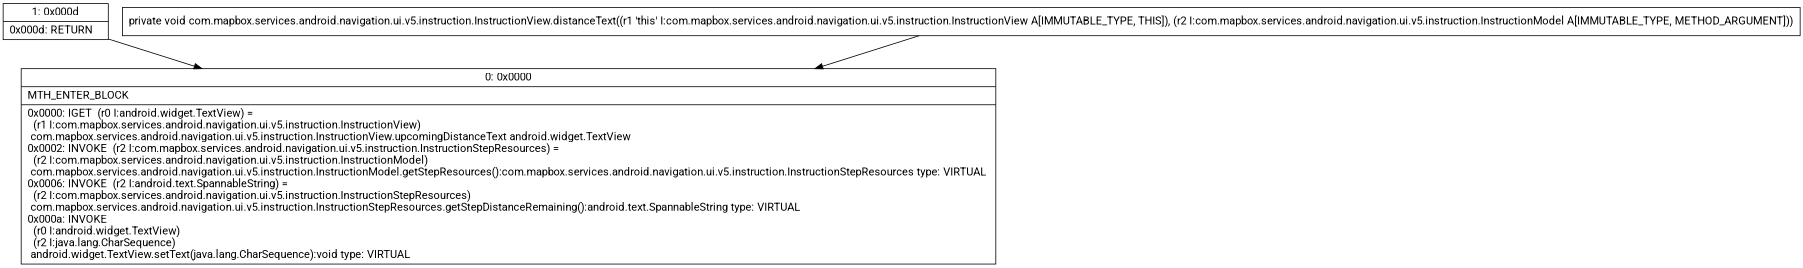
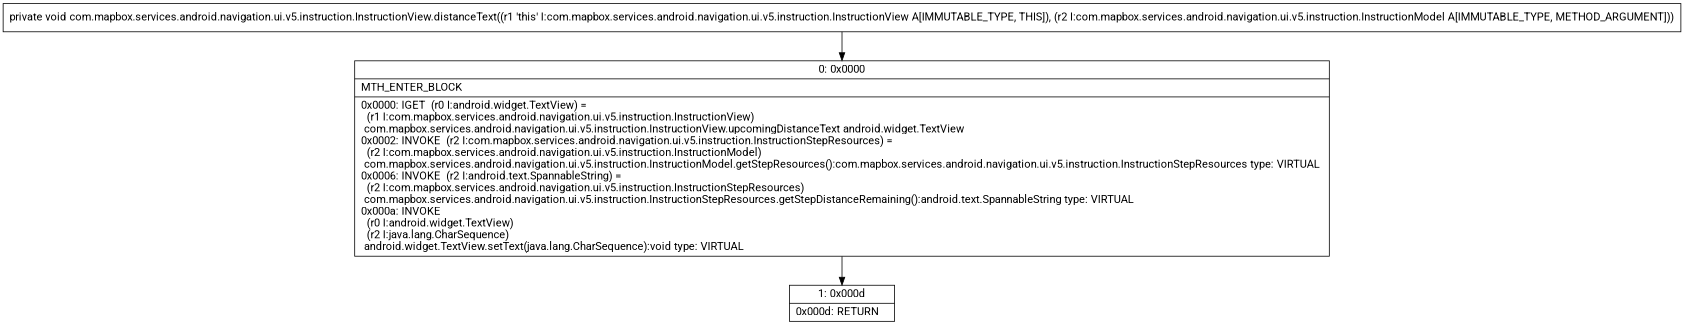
(151, 53) -> (842, 267)
